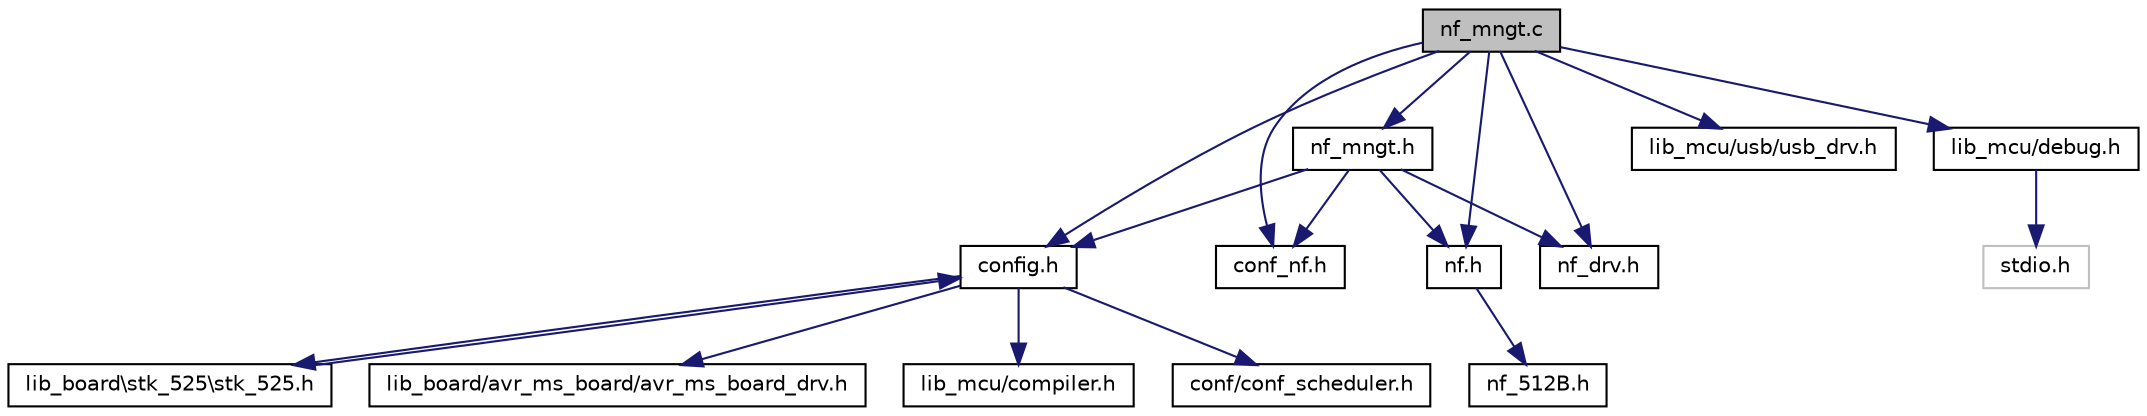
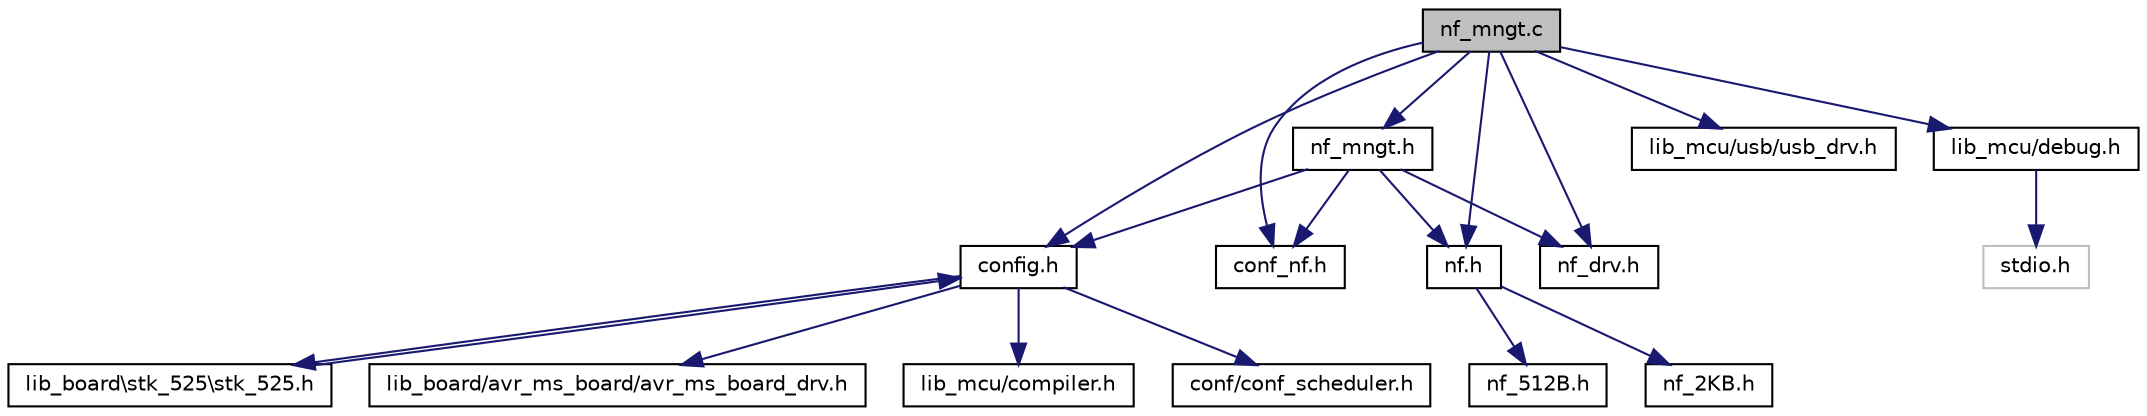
none -> (1709, 385)
